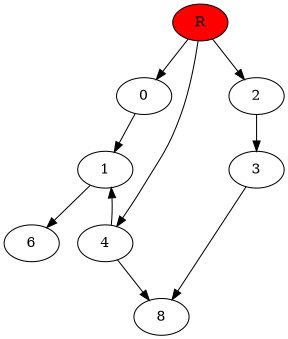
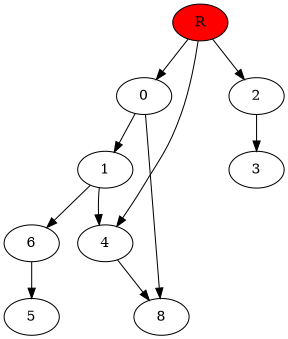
(112, 212) -> (98, 201)
(212, 239) -> (152, 201)
none -> (32, 317)
